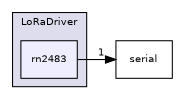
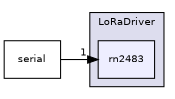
(93, 60) -> (74, 60)
